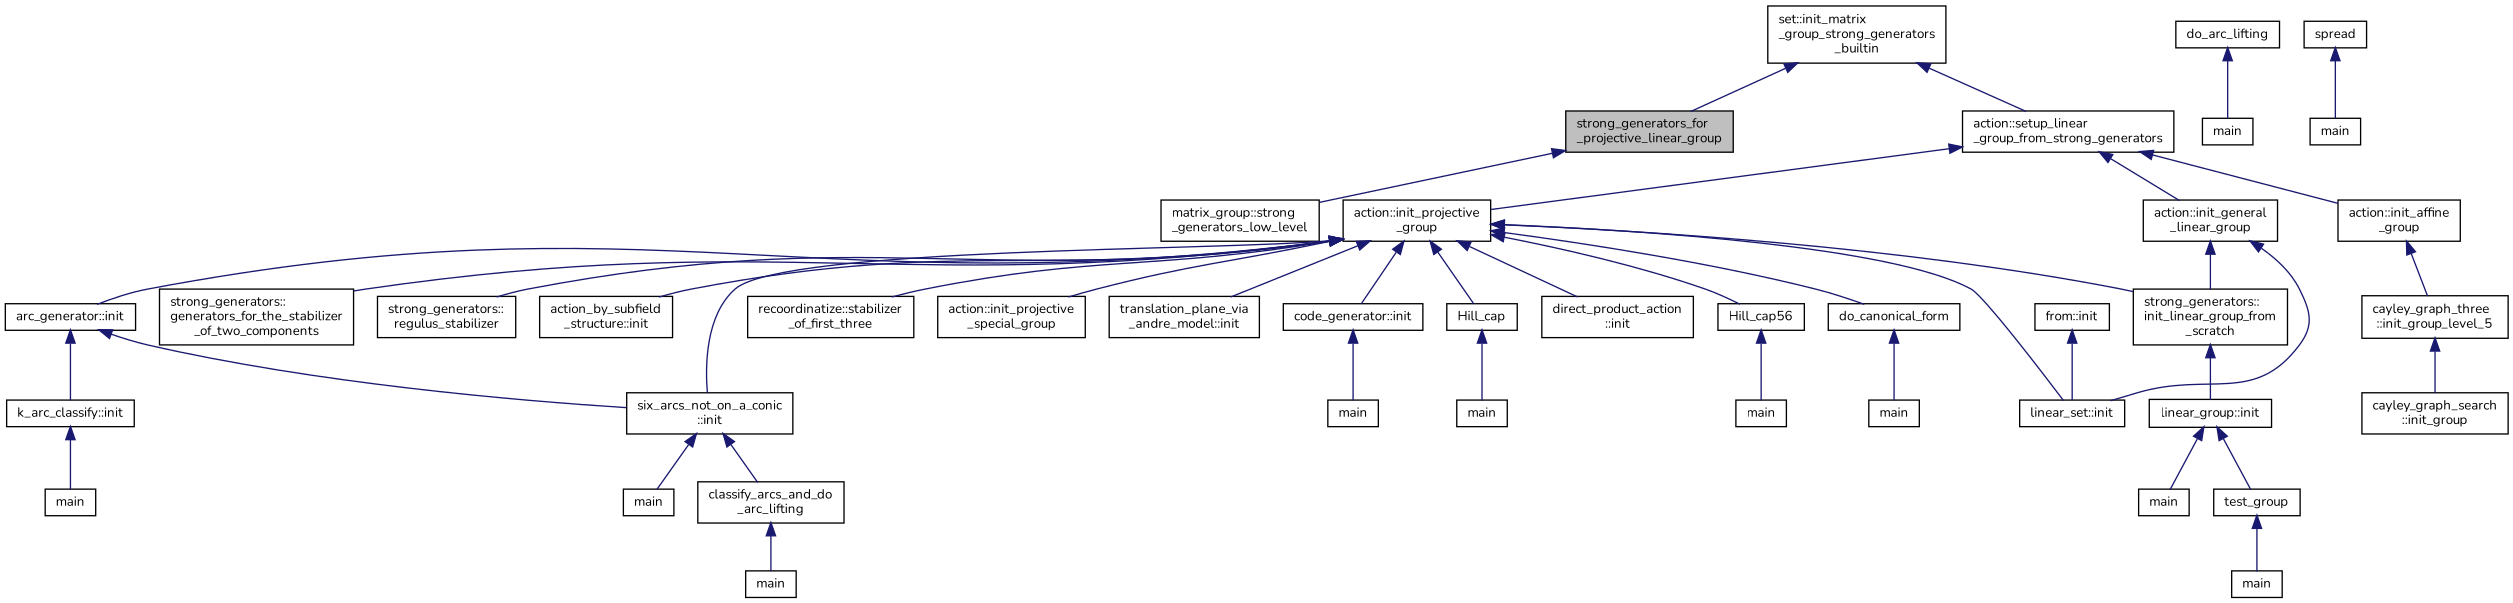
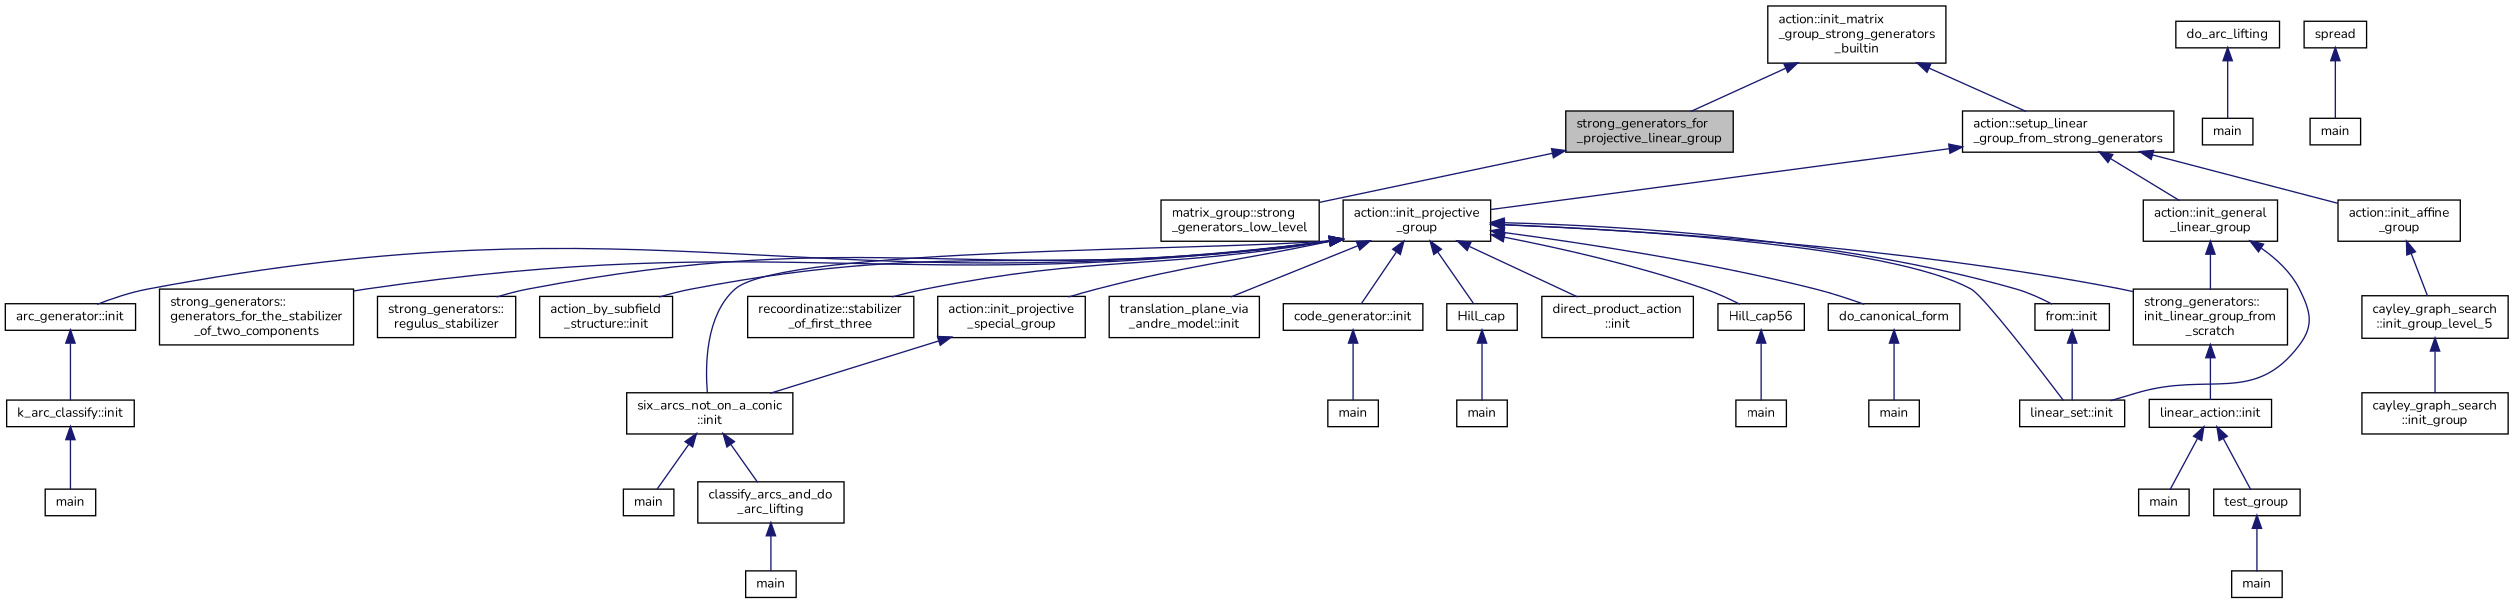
(1857, 35) -> (1857, 35)
none -> (1782, 243)
(2435, 317) -> (2435, 317)
(367, 383) -> (854, 367)
(2210, 413) -> (2210, 413)
